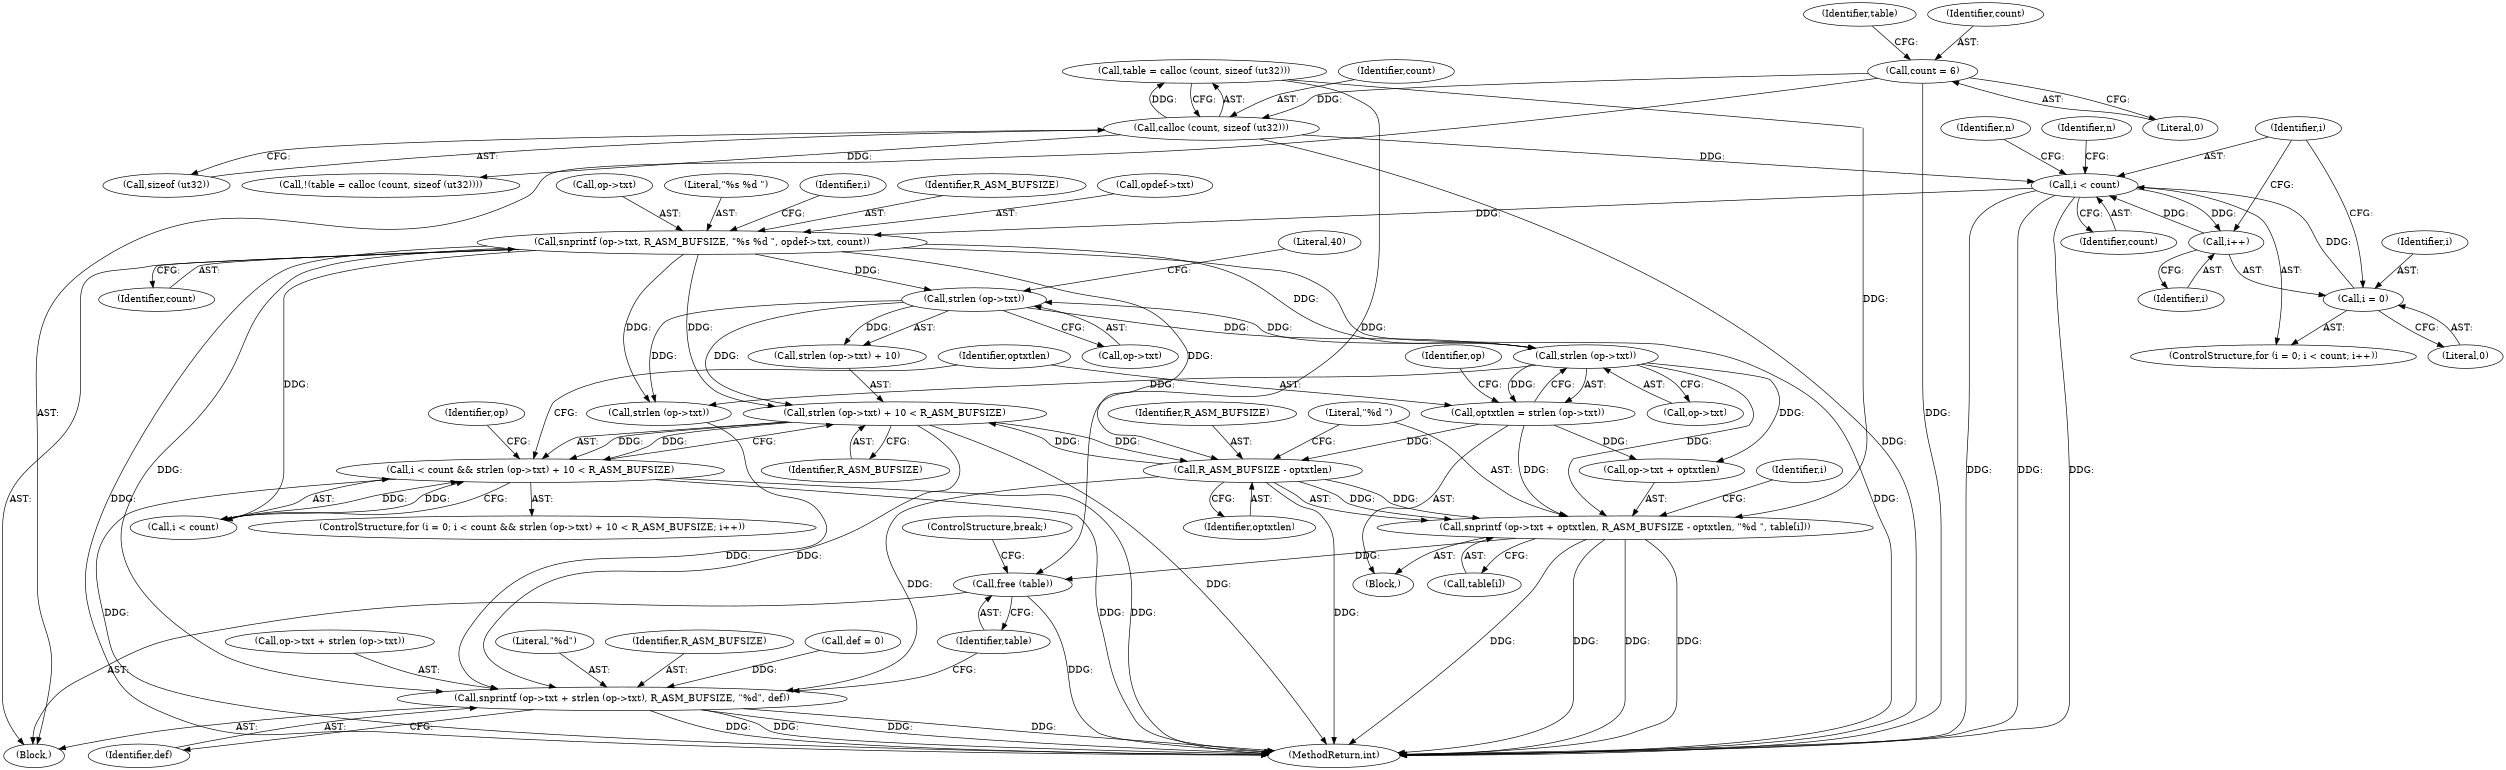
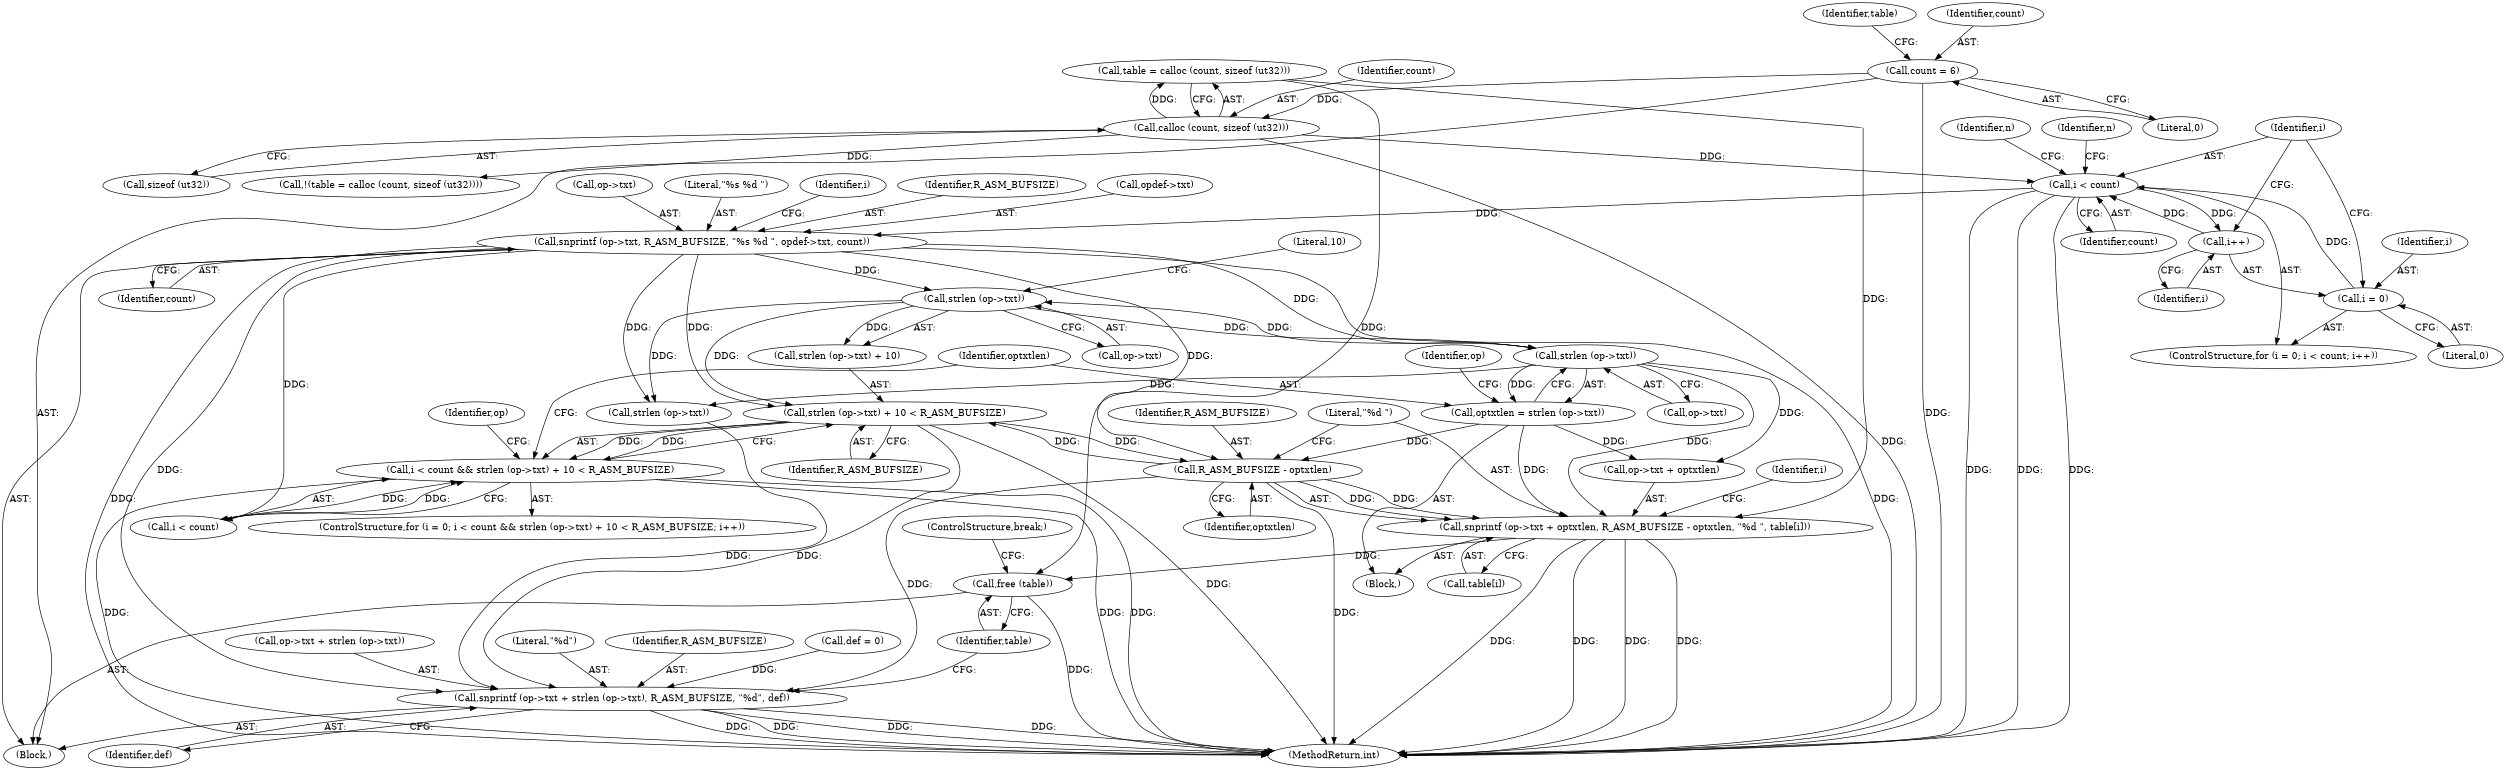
(1320, 243) -> (1320, 243)
